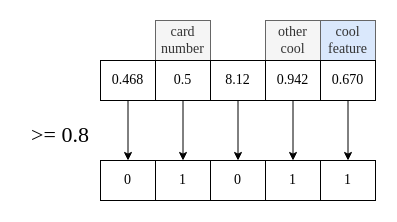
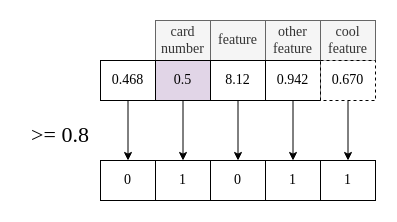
none -> (238, 41)
(293, 41) -> (293, 41)
(348, 41) -> (348, 41)
(183, 81) -> (183, 81)
(348, 81) -> (348, 81)
